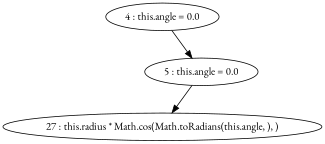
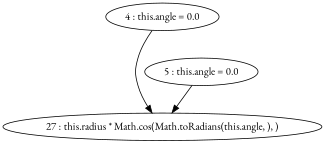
(180, 41) -> (136, 68)
